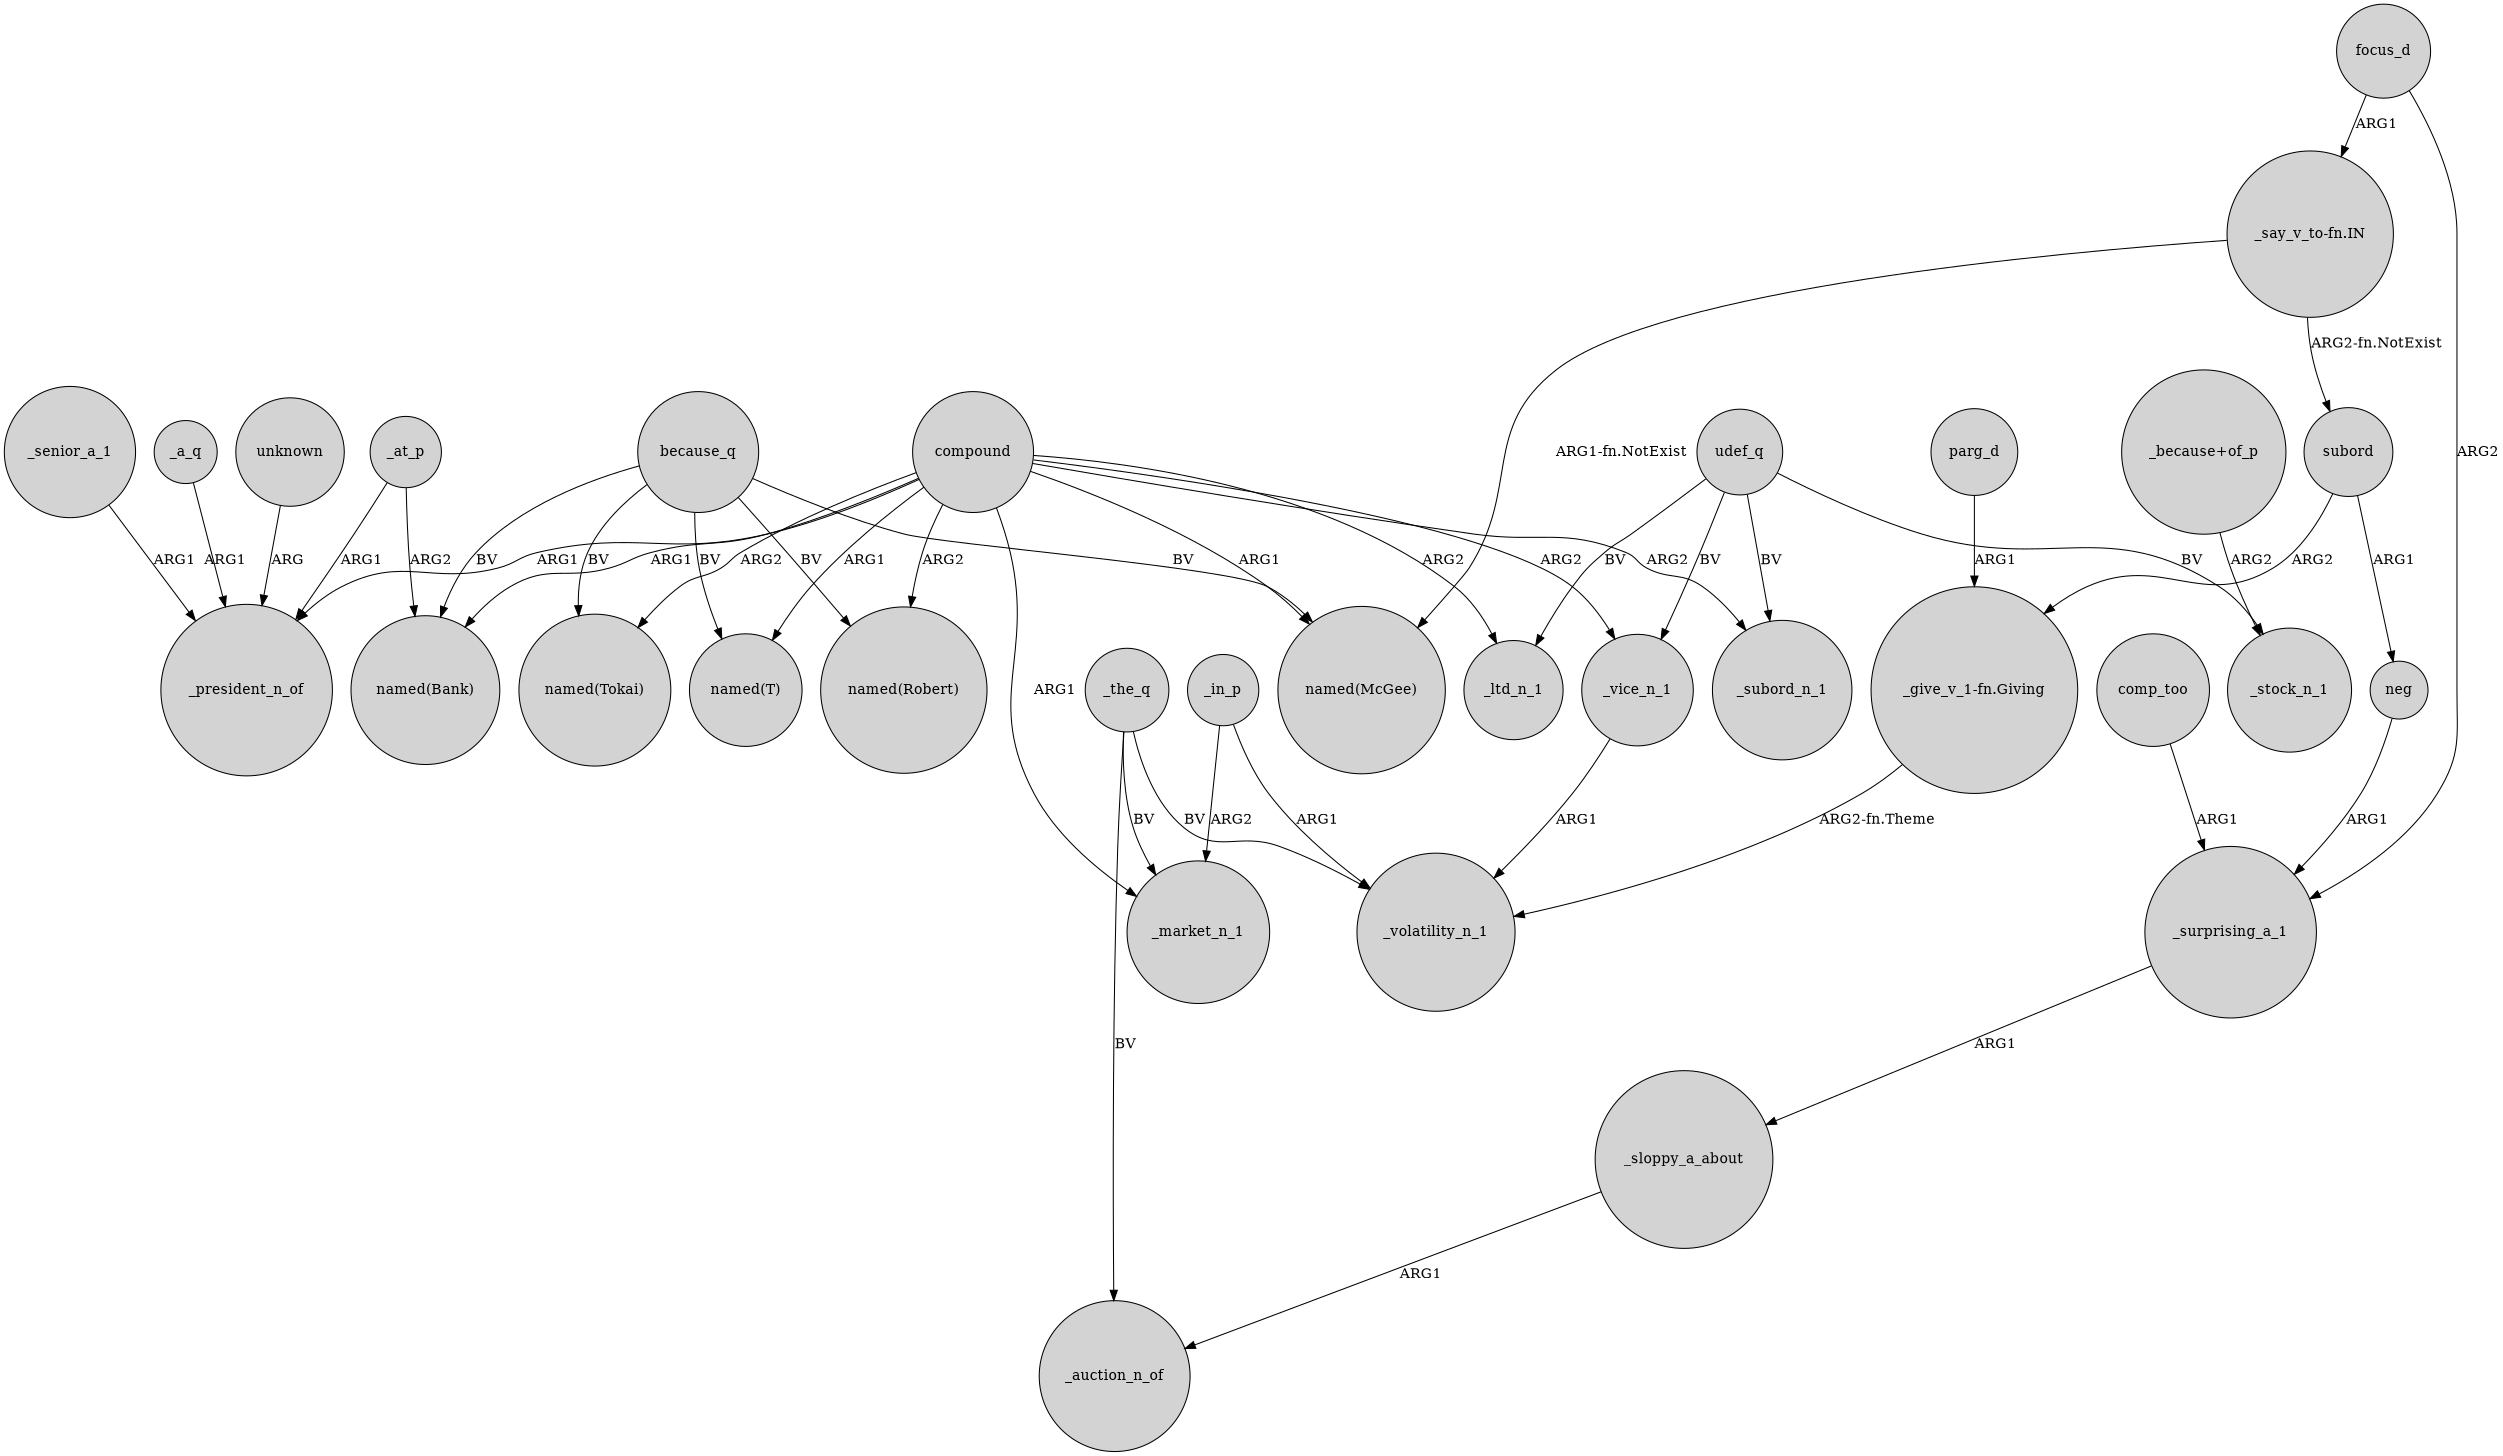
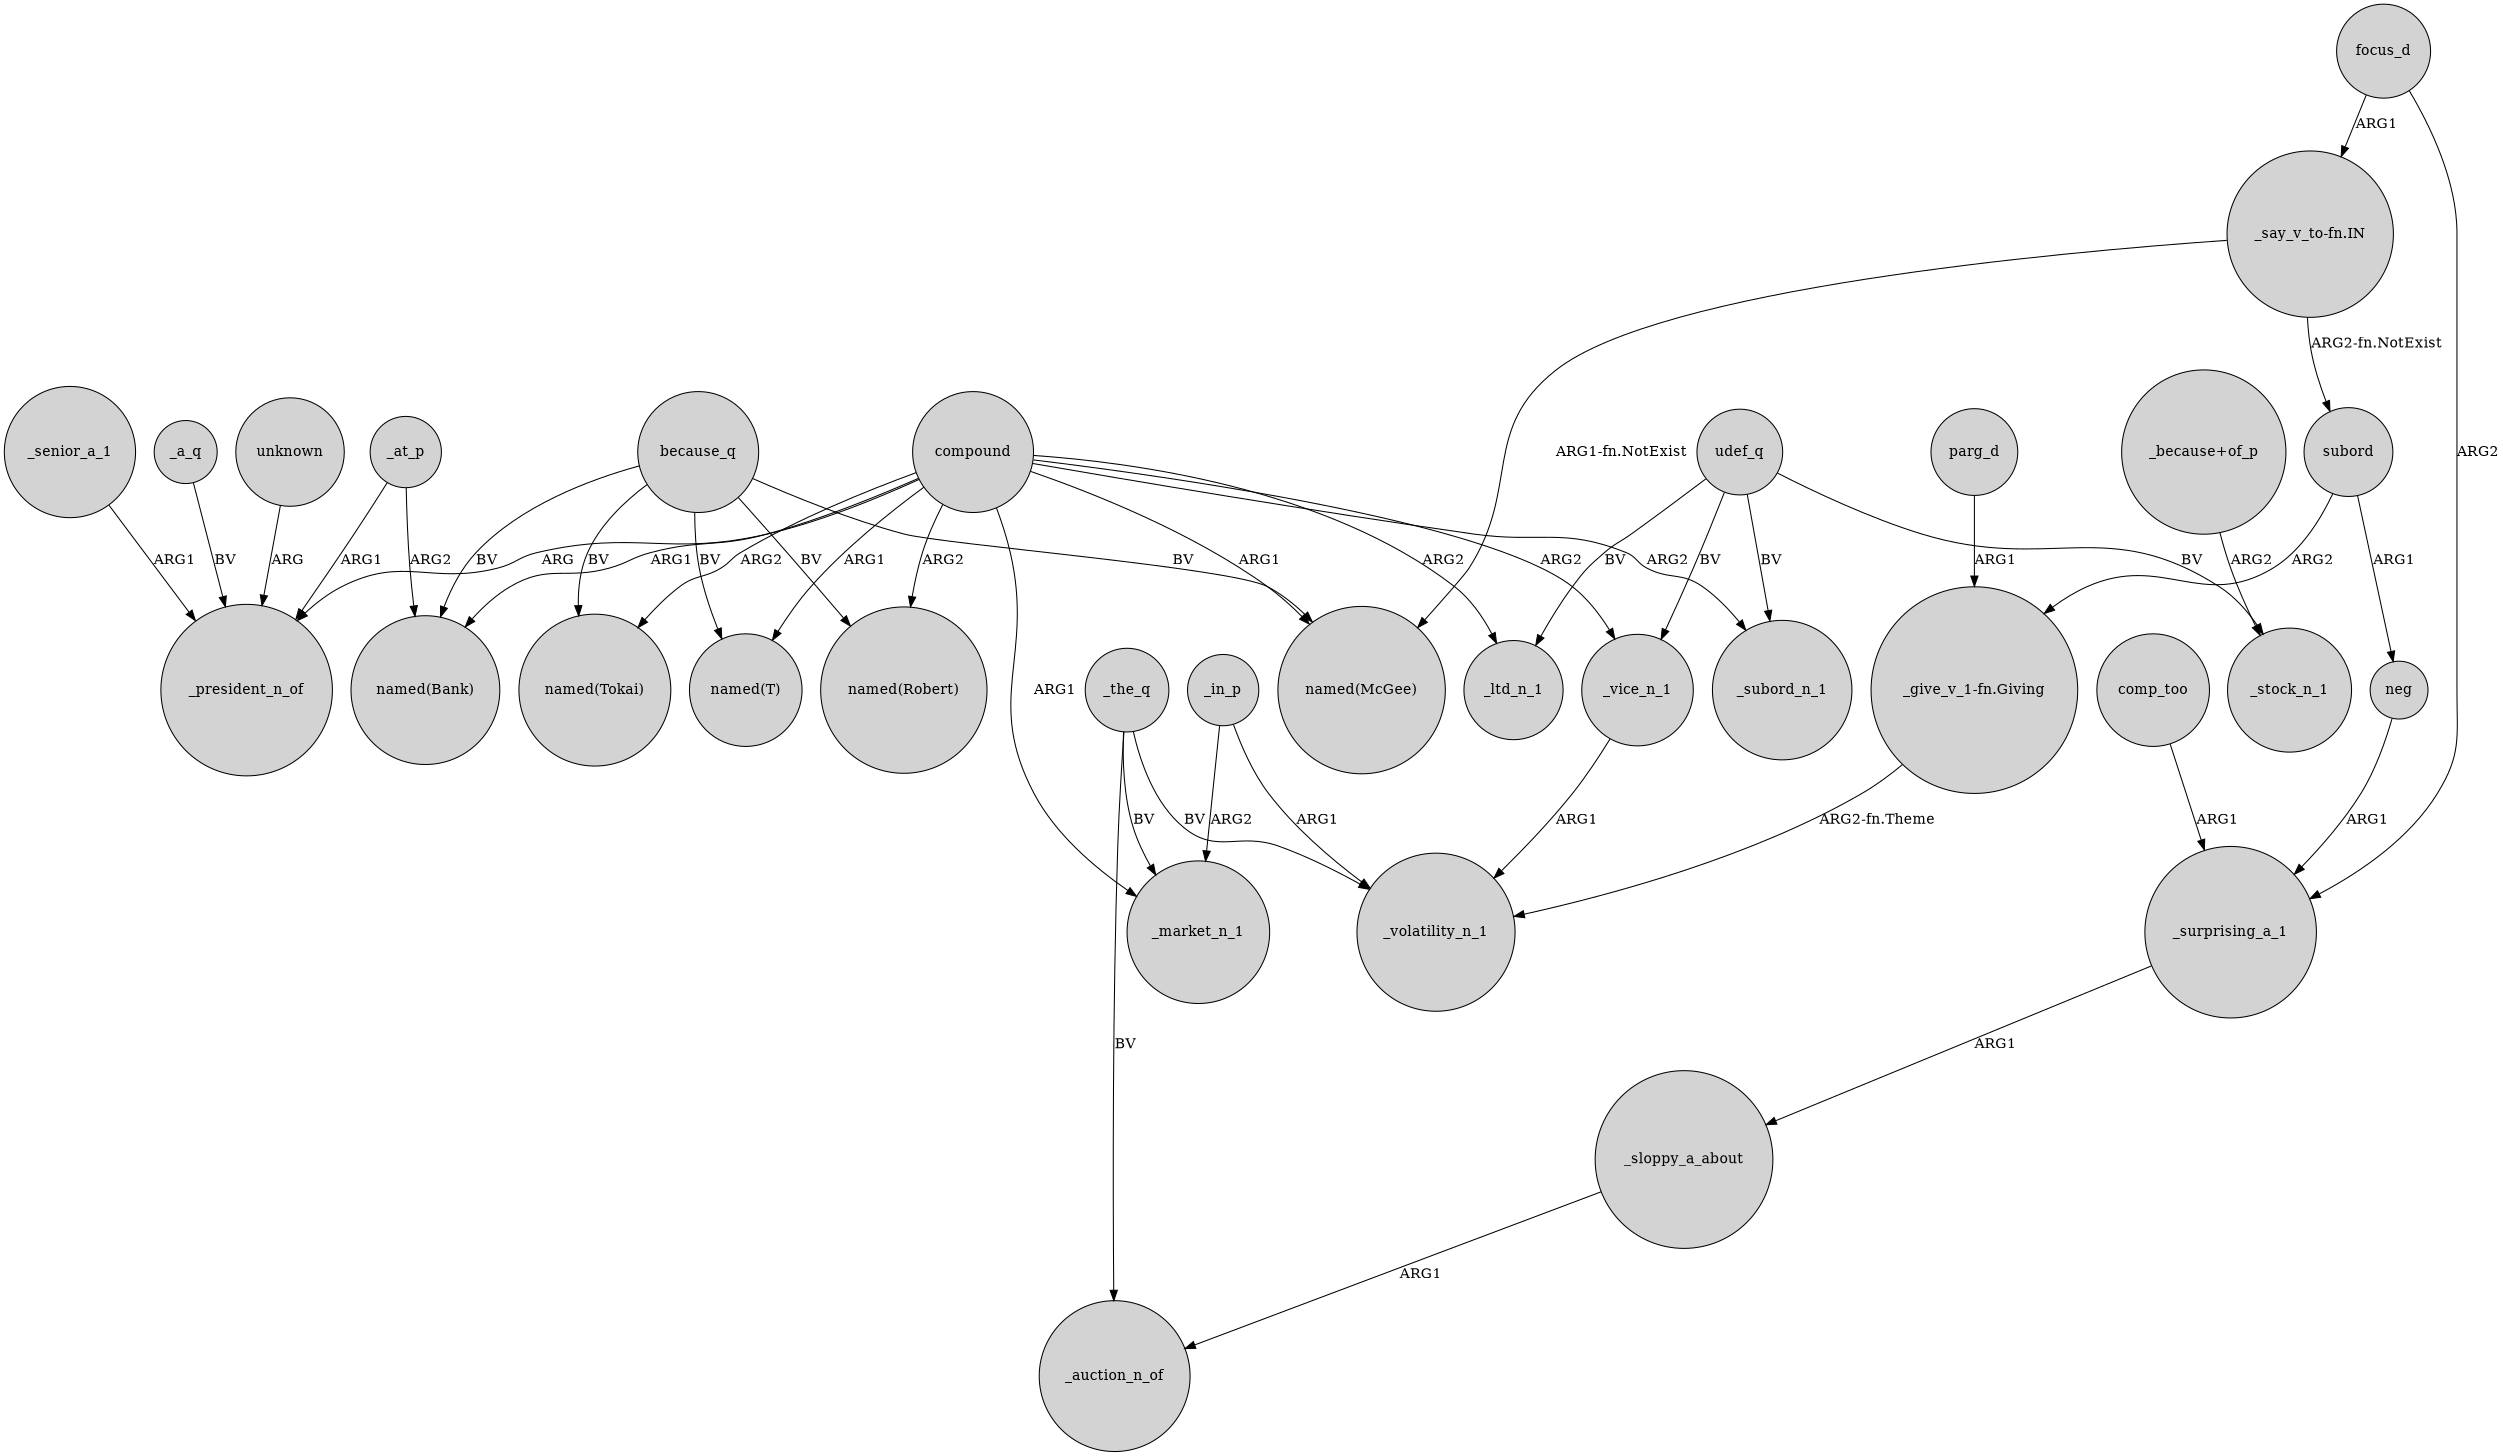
(225, 560) -> (225, 560)
(558, 560) -> (558, 560)
